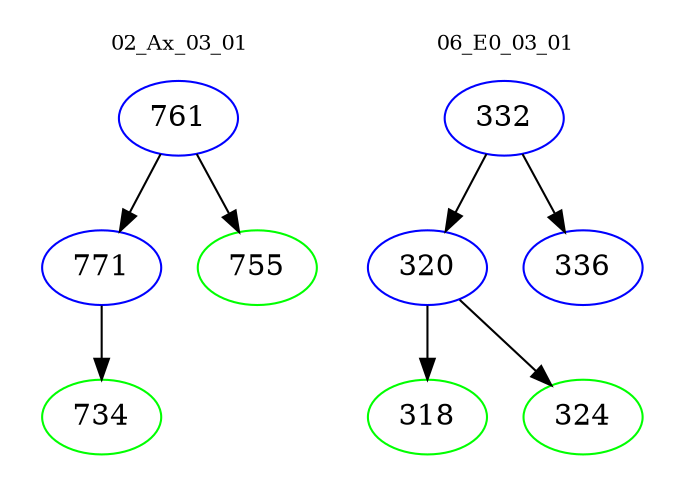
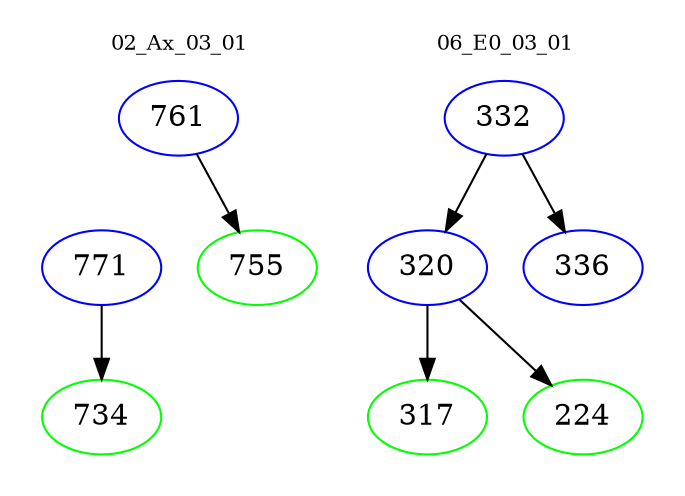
(145, 183) -> none
(427, 417) -> (427, 417)
(583, 417) -> (583, 417)
